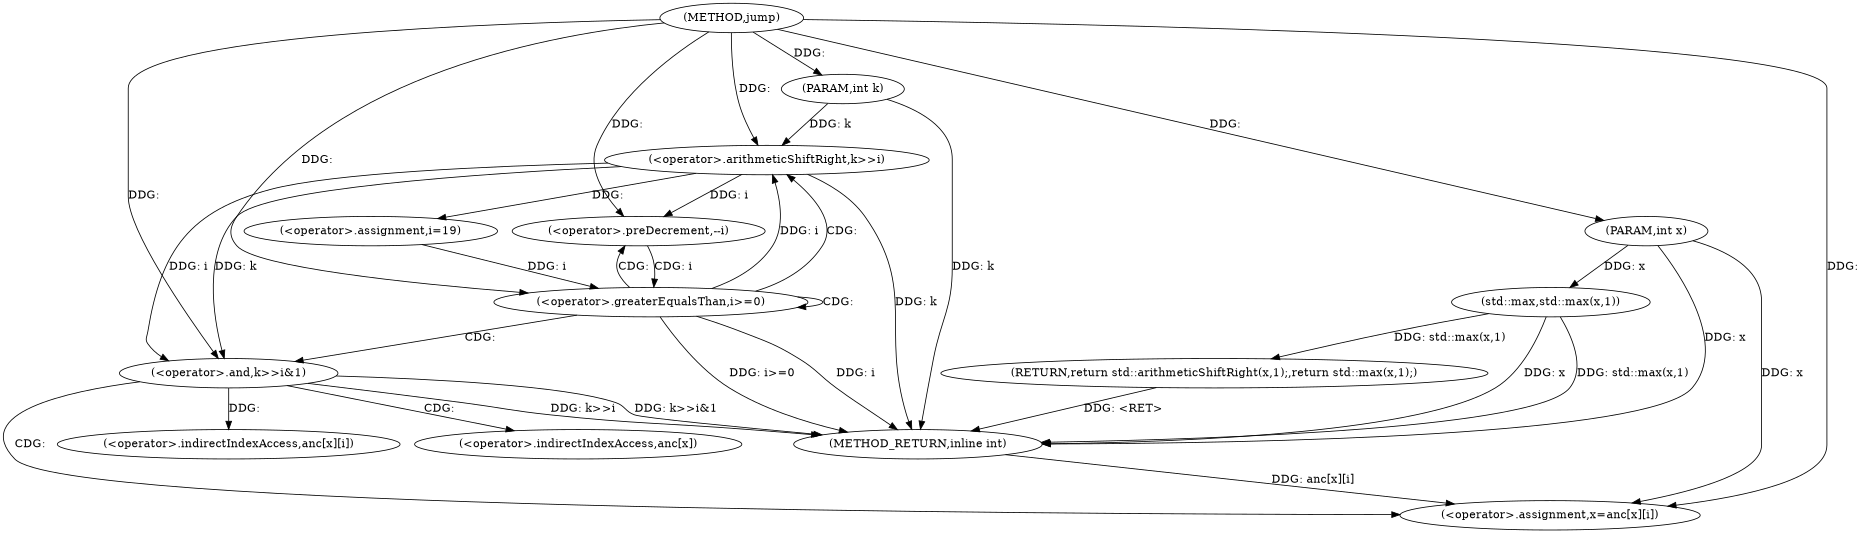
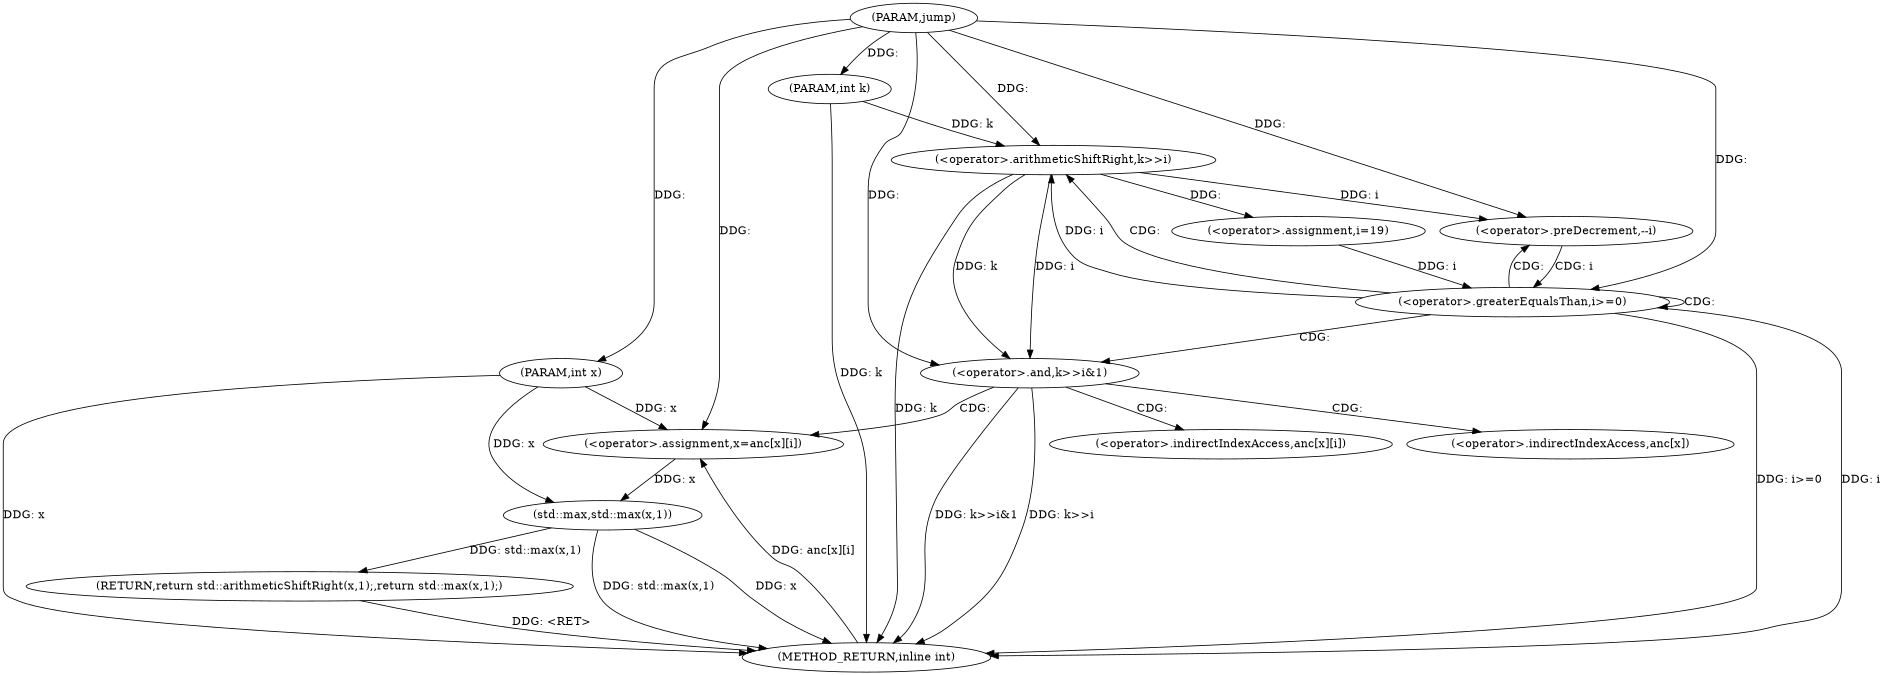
(732, 18) -> (914, 18)
(246, 409) -> (1154, 409)
none -> (651, 477)
